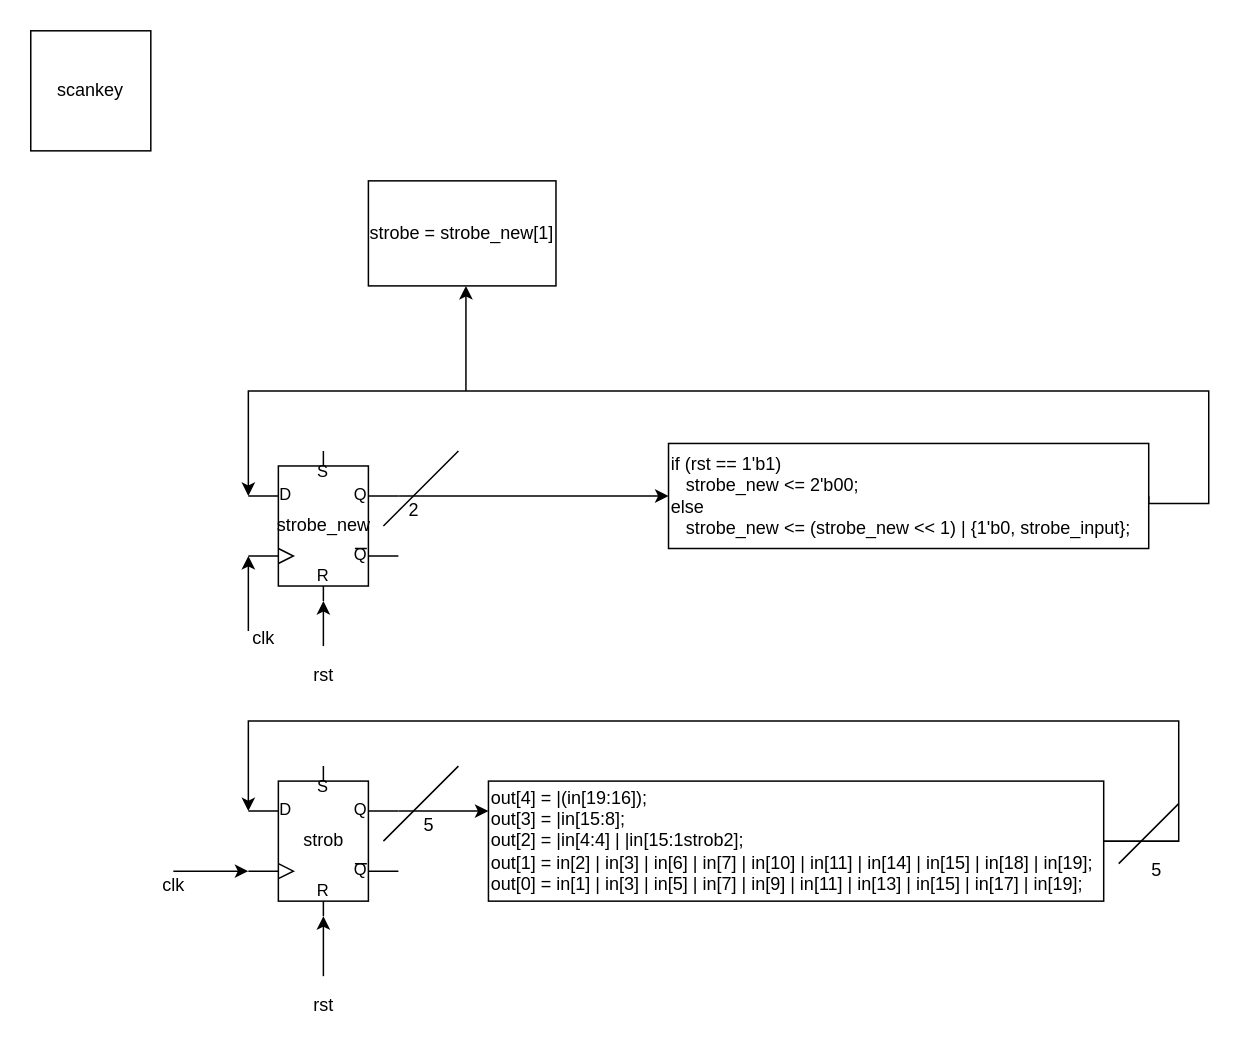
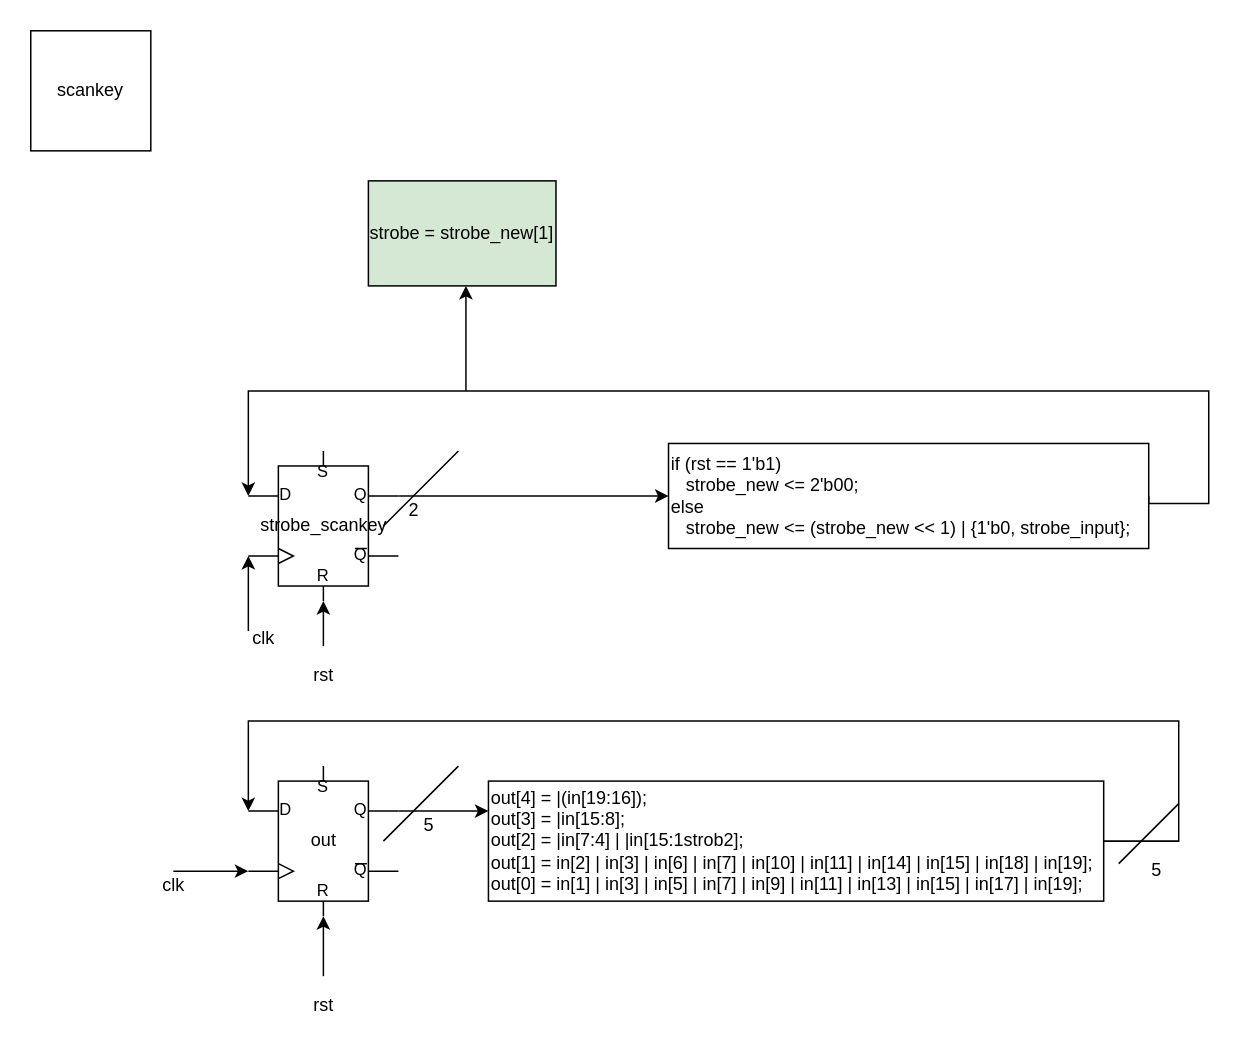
(462, 233) -> (462, 233)
(285, 494) -> (285, 494)
(285, 809) -> (285, 809)
(797, 841) -> (797, 841)
